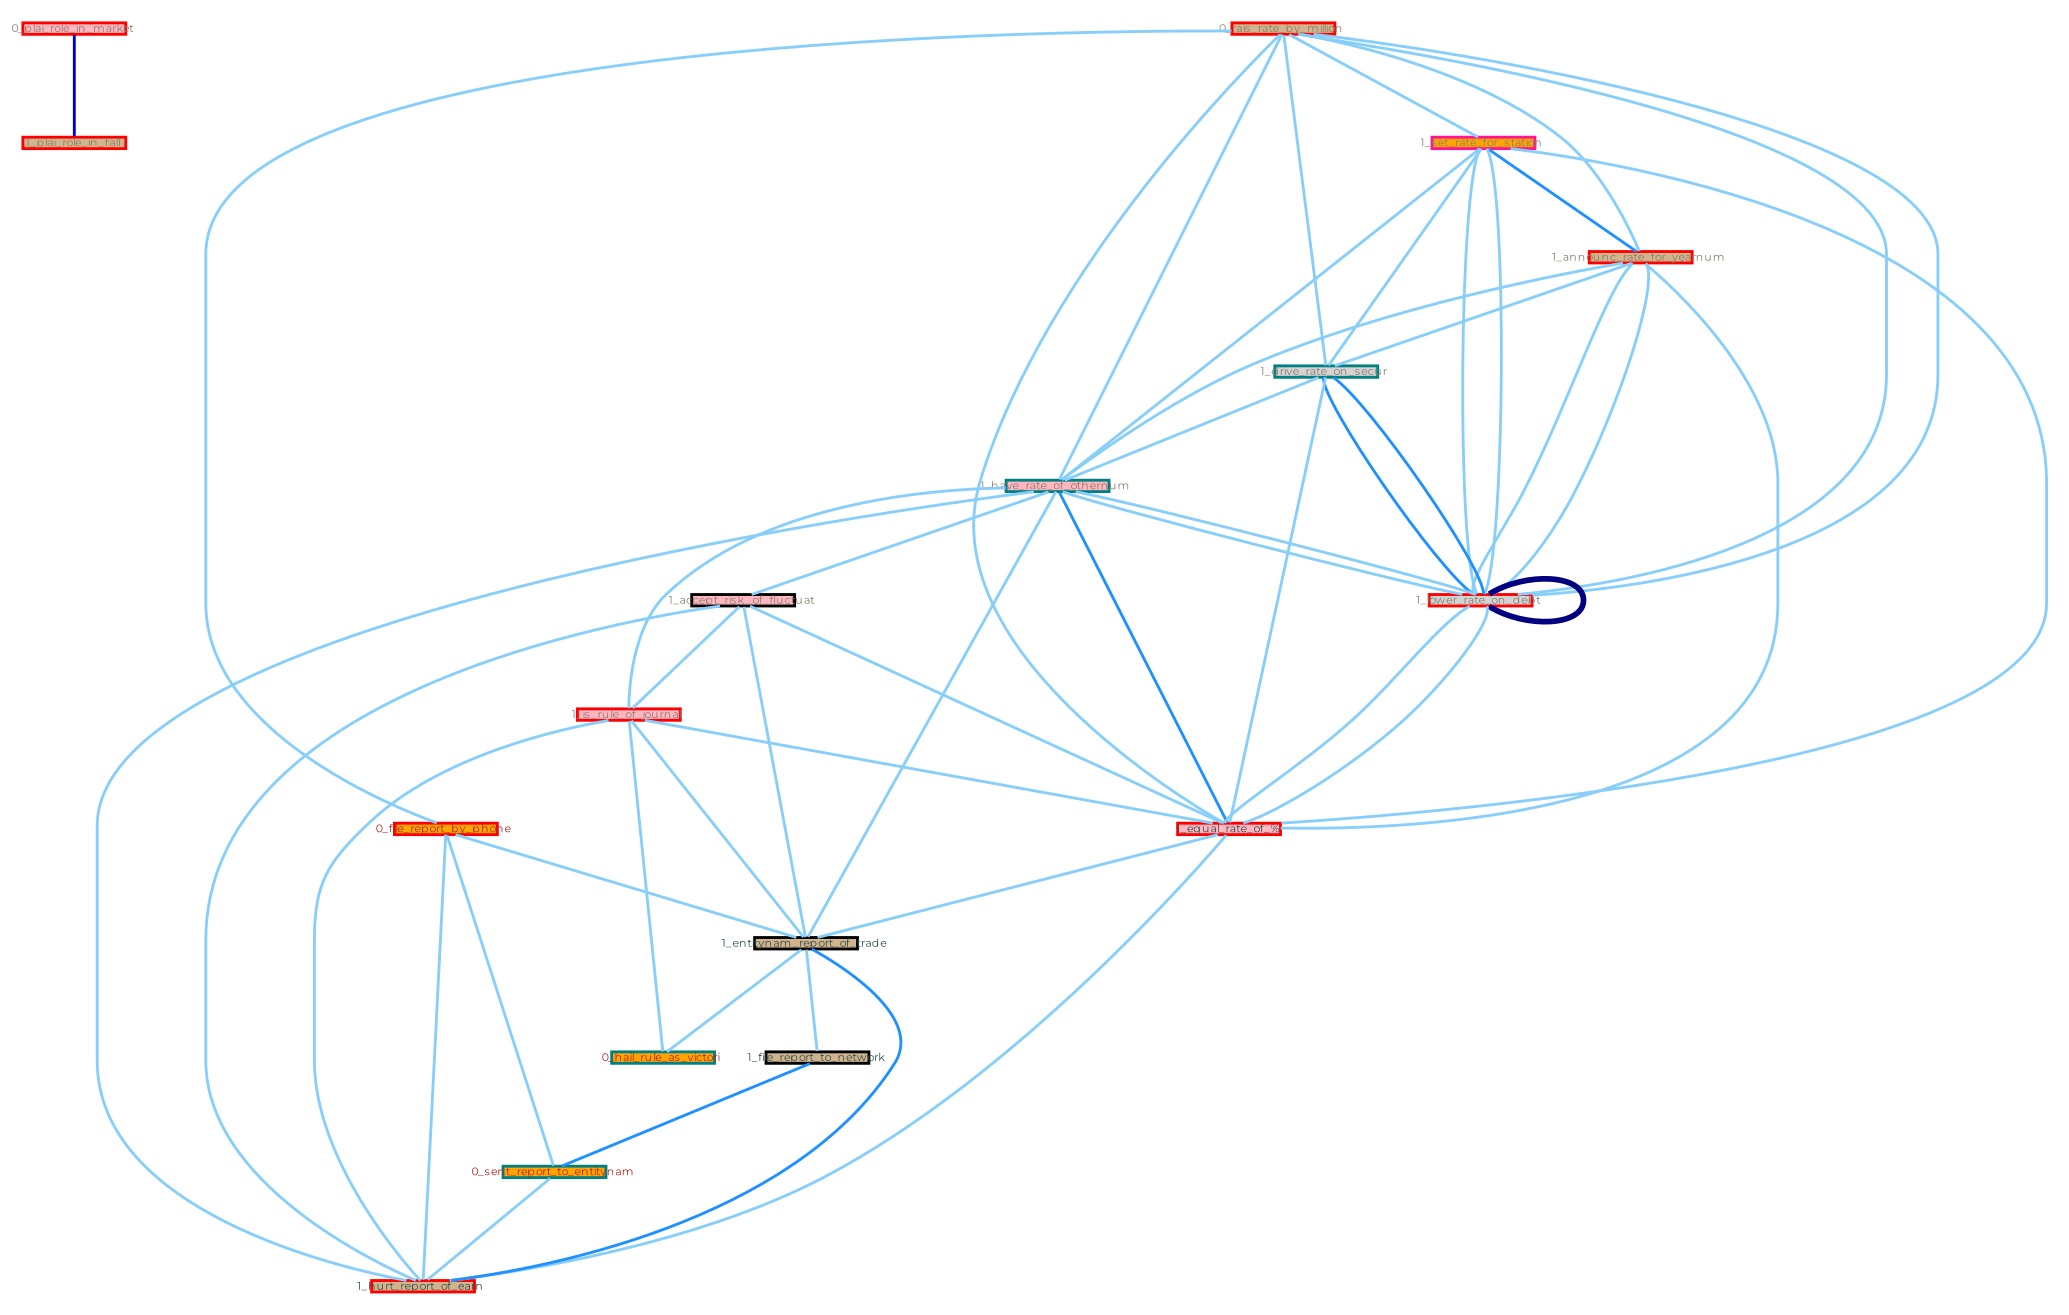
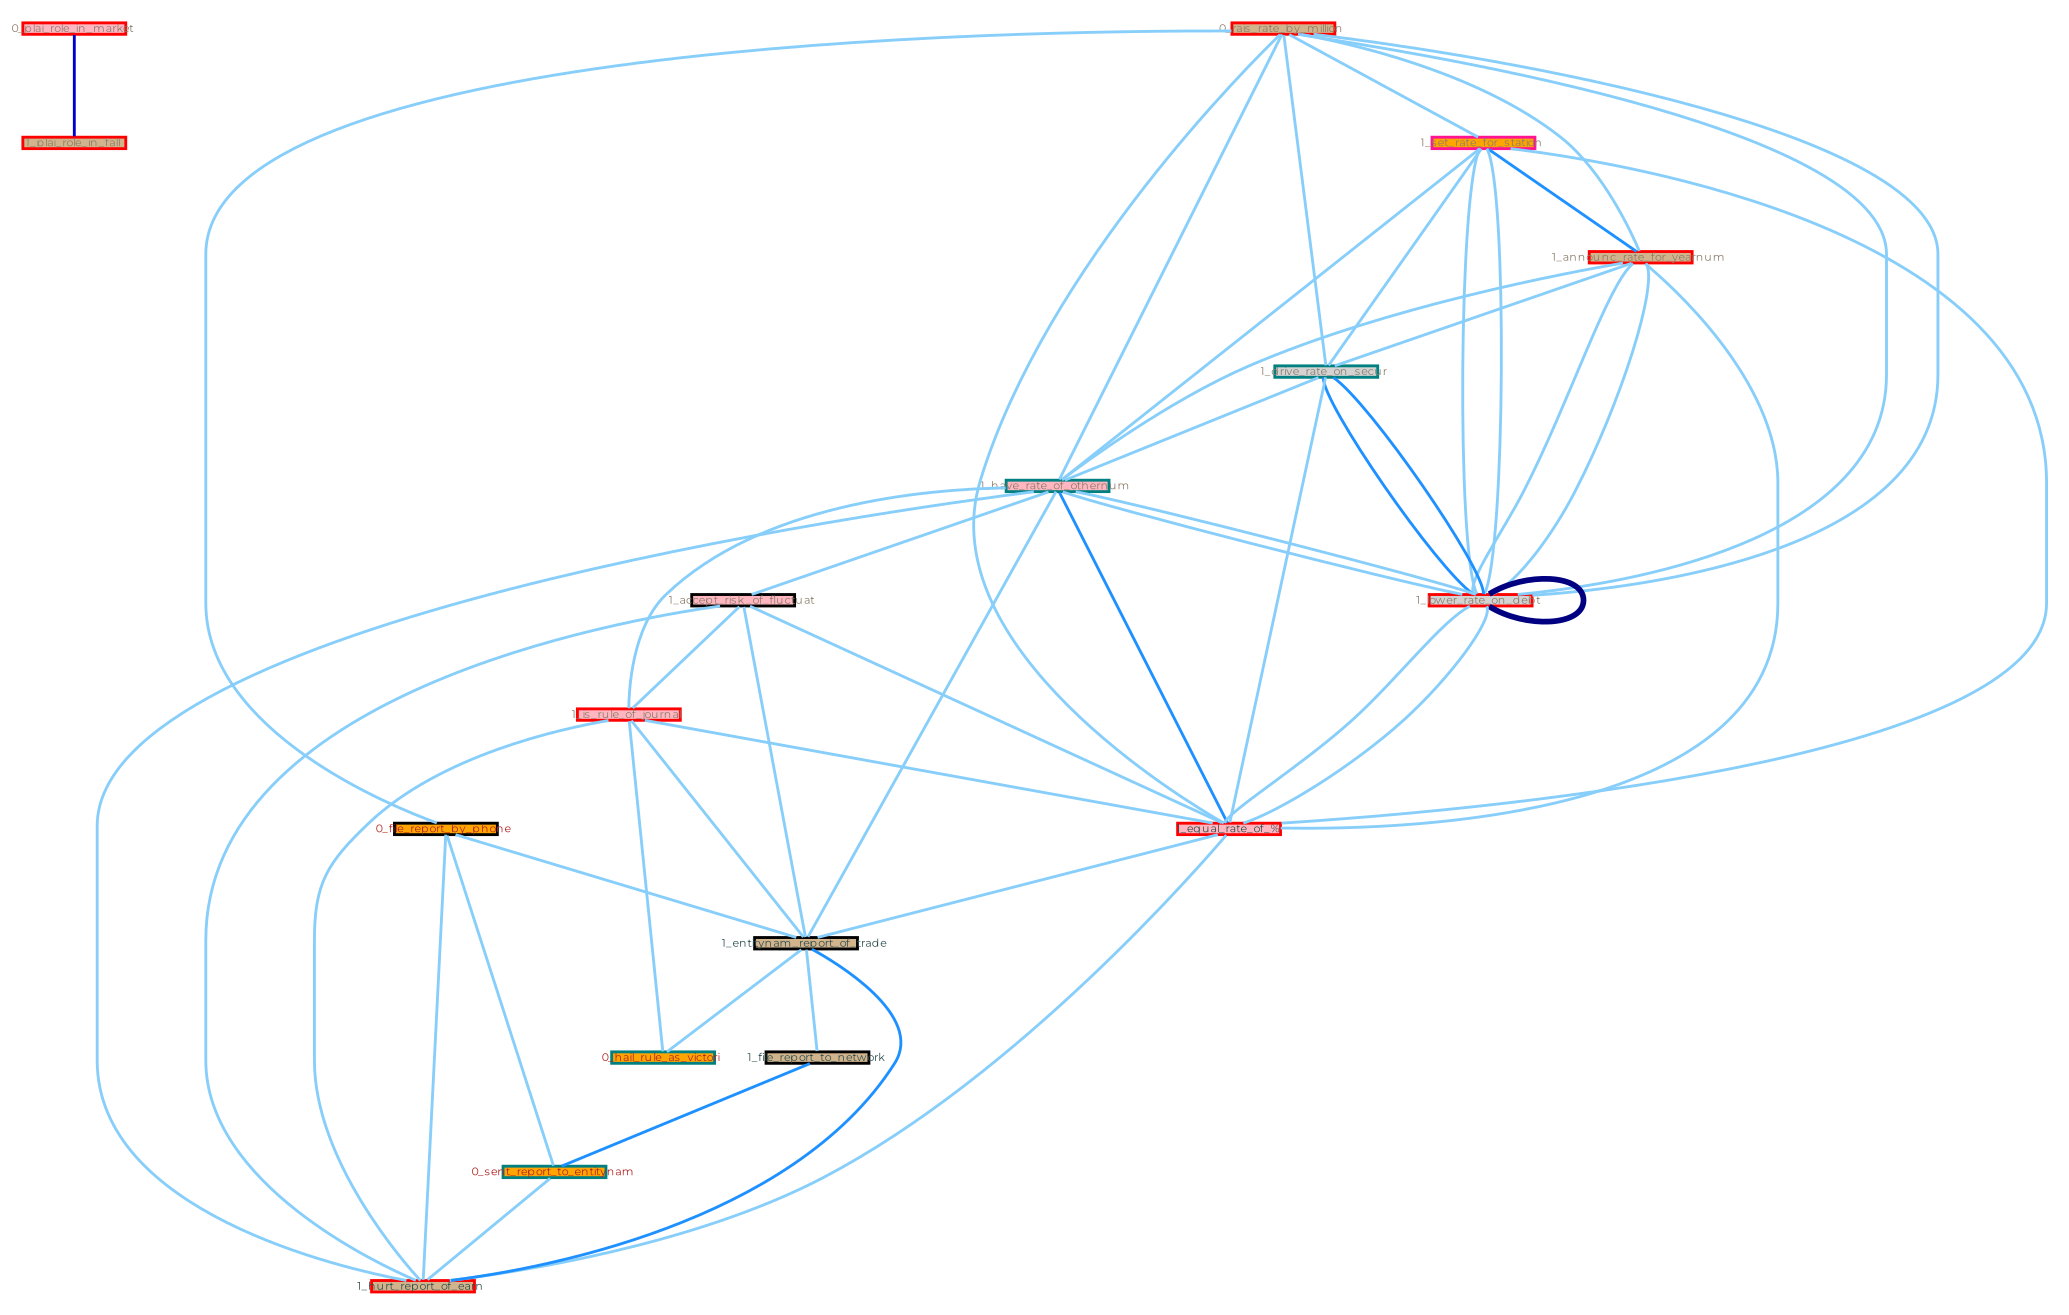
(446, 829) -> (446, 829)
